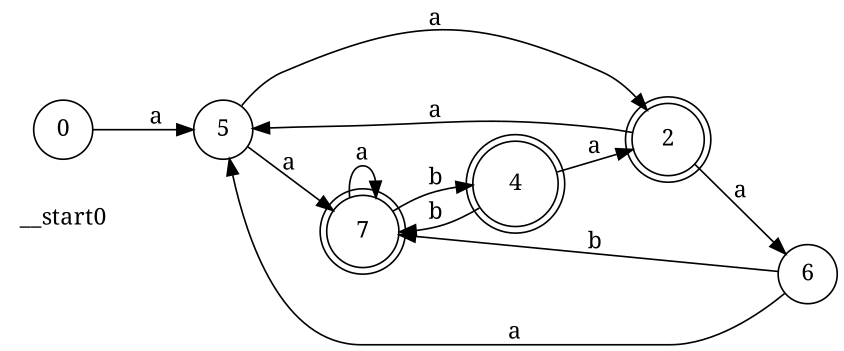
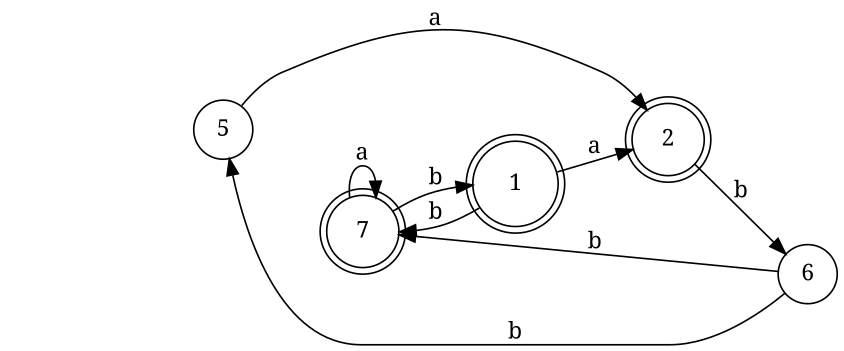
(451, 122) -> none
(63, 130) -> none
(284, 174) -> none
(515, 184) -> (515, 184)
(741, 191) -> (741, 191)
(63, 218) -> none
(515, 332) -> (515, 332)
